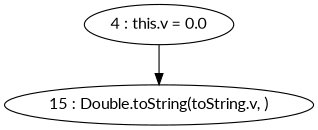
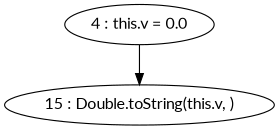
(159, 105) -> (139, 105)
